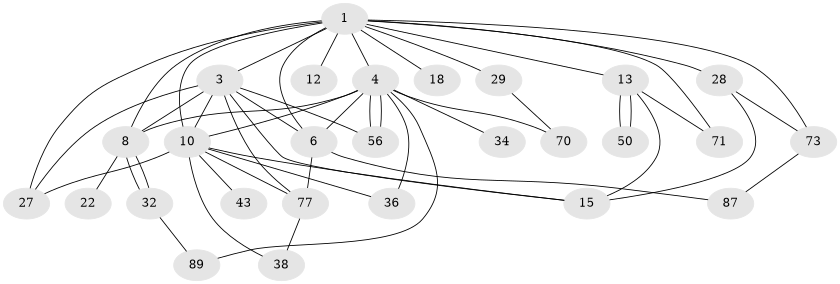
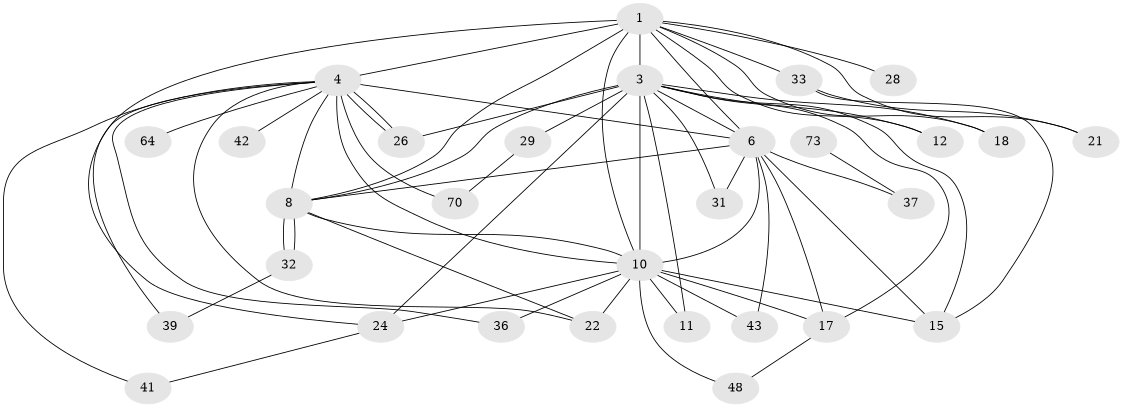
(603, 34) -> none
(423, 47) -> (584, 111)
(625, 80) -> (799, 80)
none -> (824, 104)
none -> (792, 107)
(767, 111) -> none
none -> (242, 142)
(376, 142) -> (401, 142)
(502, 142) -> (148, 142)
(625, 142) -> none
(720, 142) -> (1096, 142)
none -> (521, 173)
(717, 176) -> (844, 234)
(27, 204) -> (381, 327)
(305, 204) -> (826, 327)
none -> (720, 204)
(731, 204) -> (911, 204)
none -> (738, 232)
none -> (441, 234)
none -> (769, 234)
(197, 265) -> (170, 327)
(281, 265) -> (736, 388)
none -> (268, 286)
none -> (616, 296)
none -> (687, 327)
none -> (148, 388)
